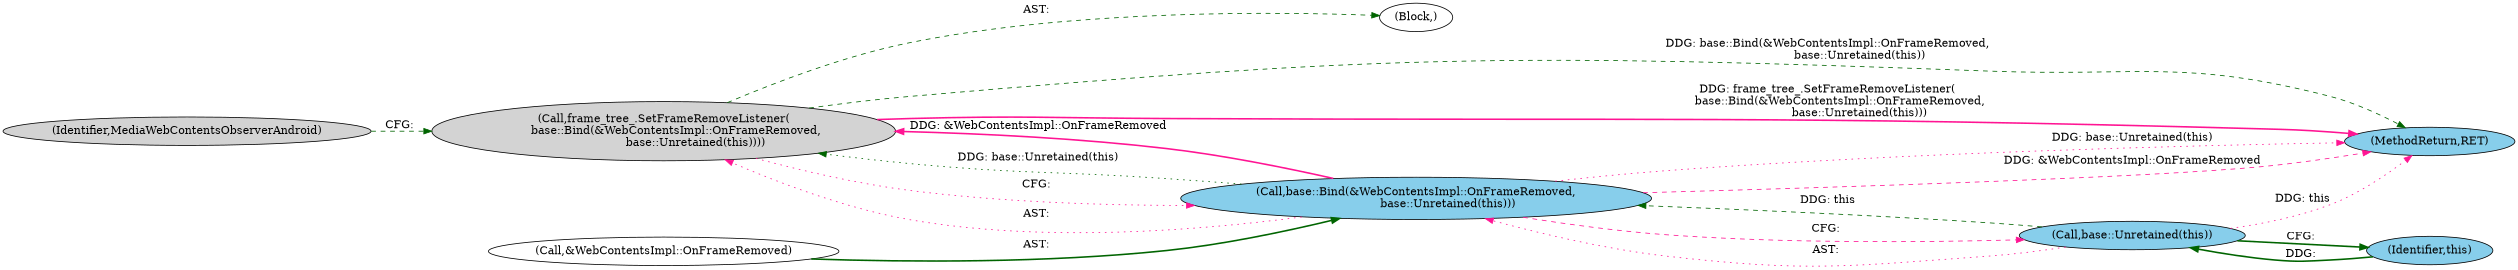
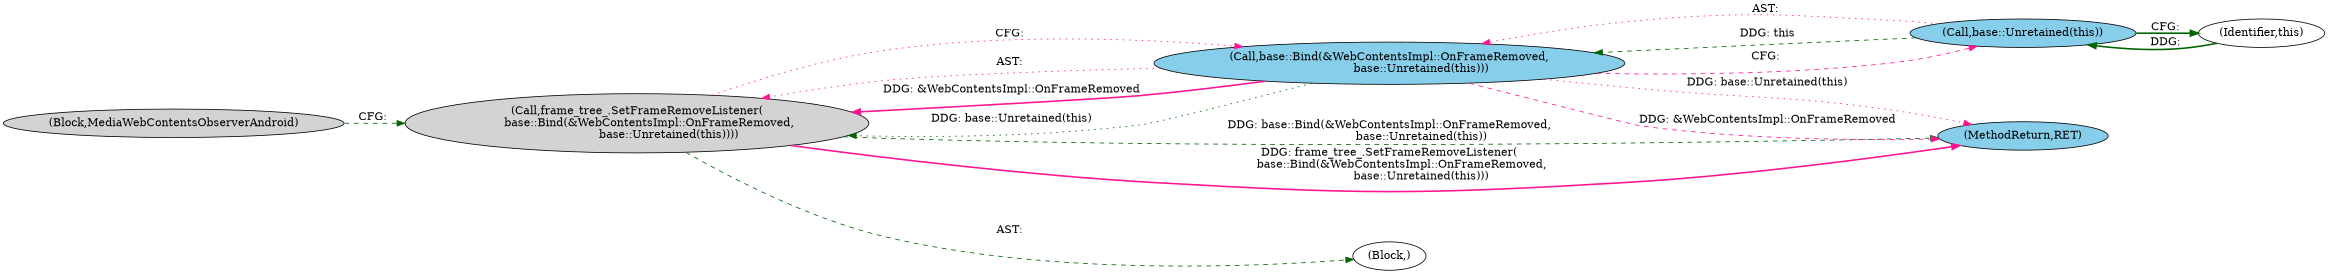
(187, 131) -> (174, 123)
(2323, 207) -> none
(664, 251) -> none
(2430, 251) -> (2262, 33)
